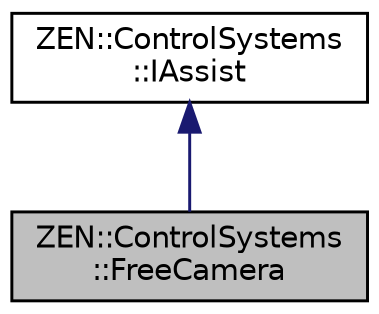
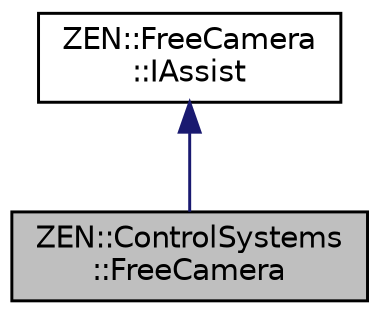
(190, 58) -> (190, 58)
